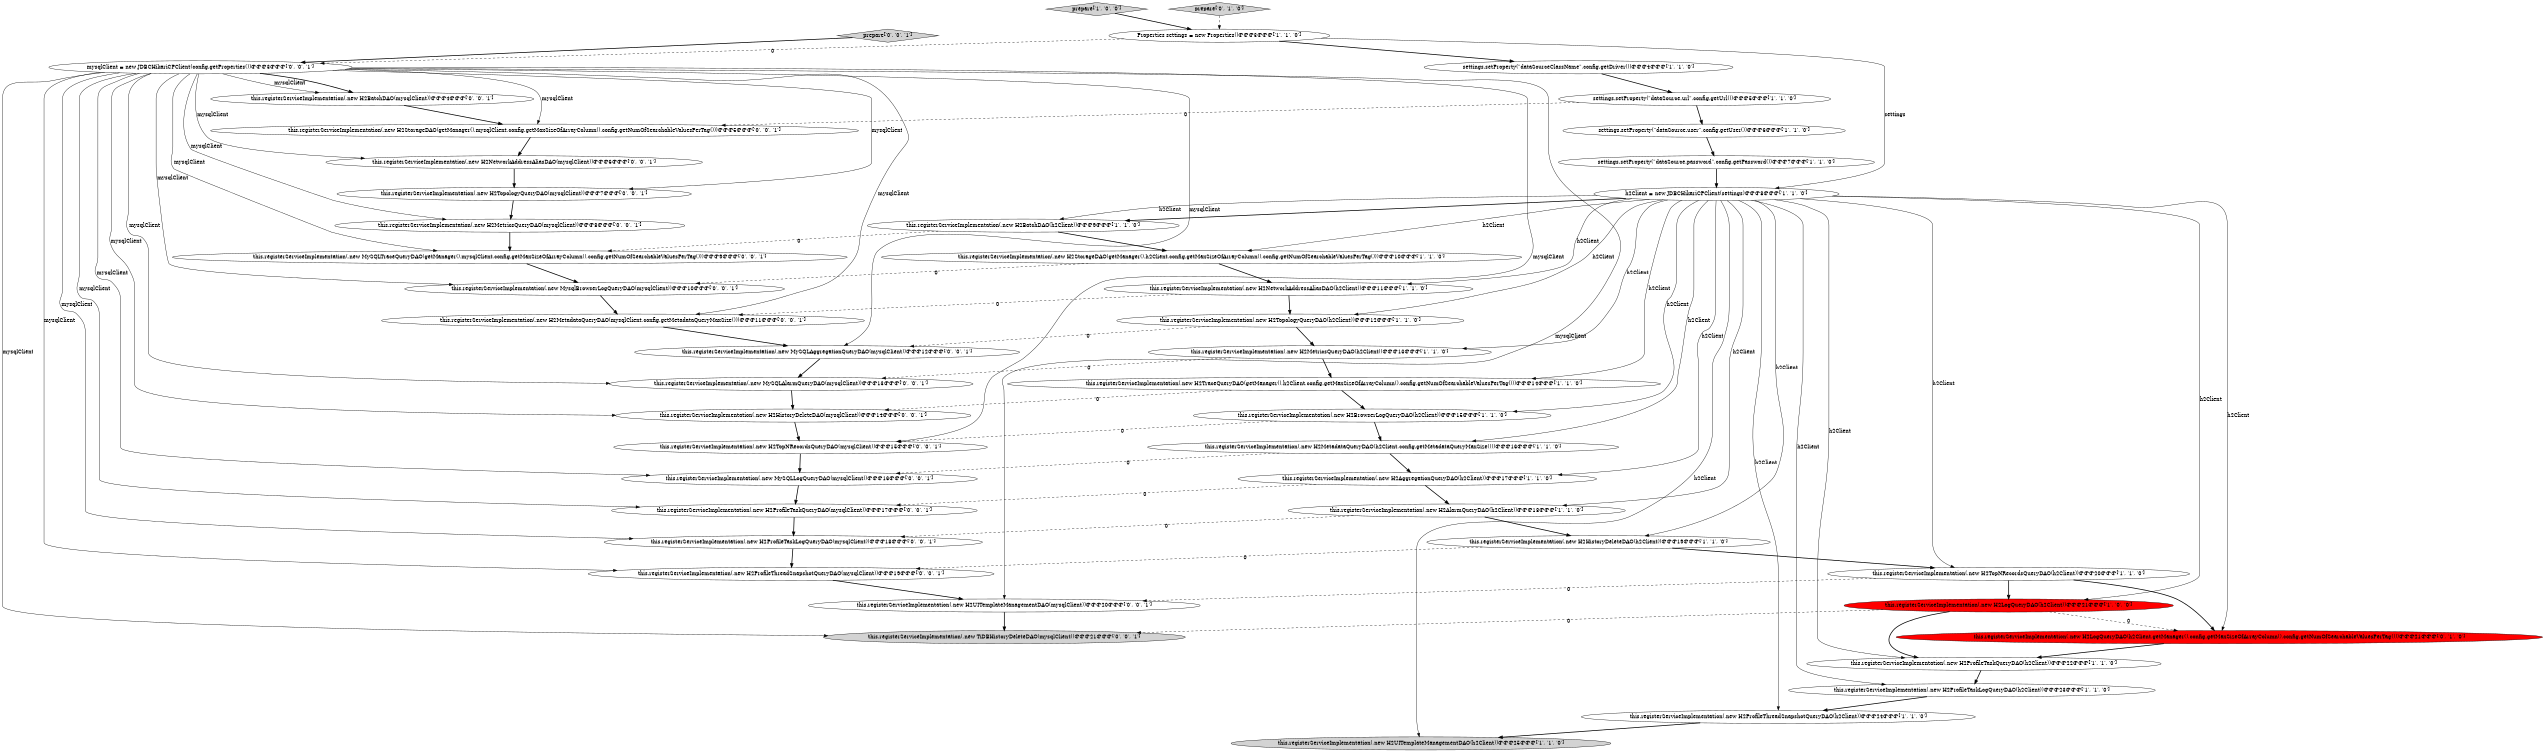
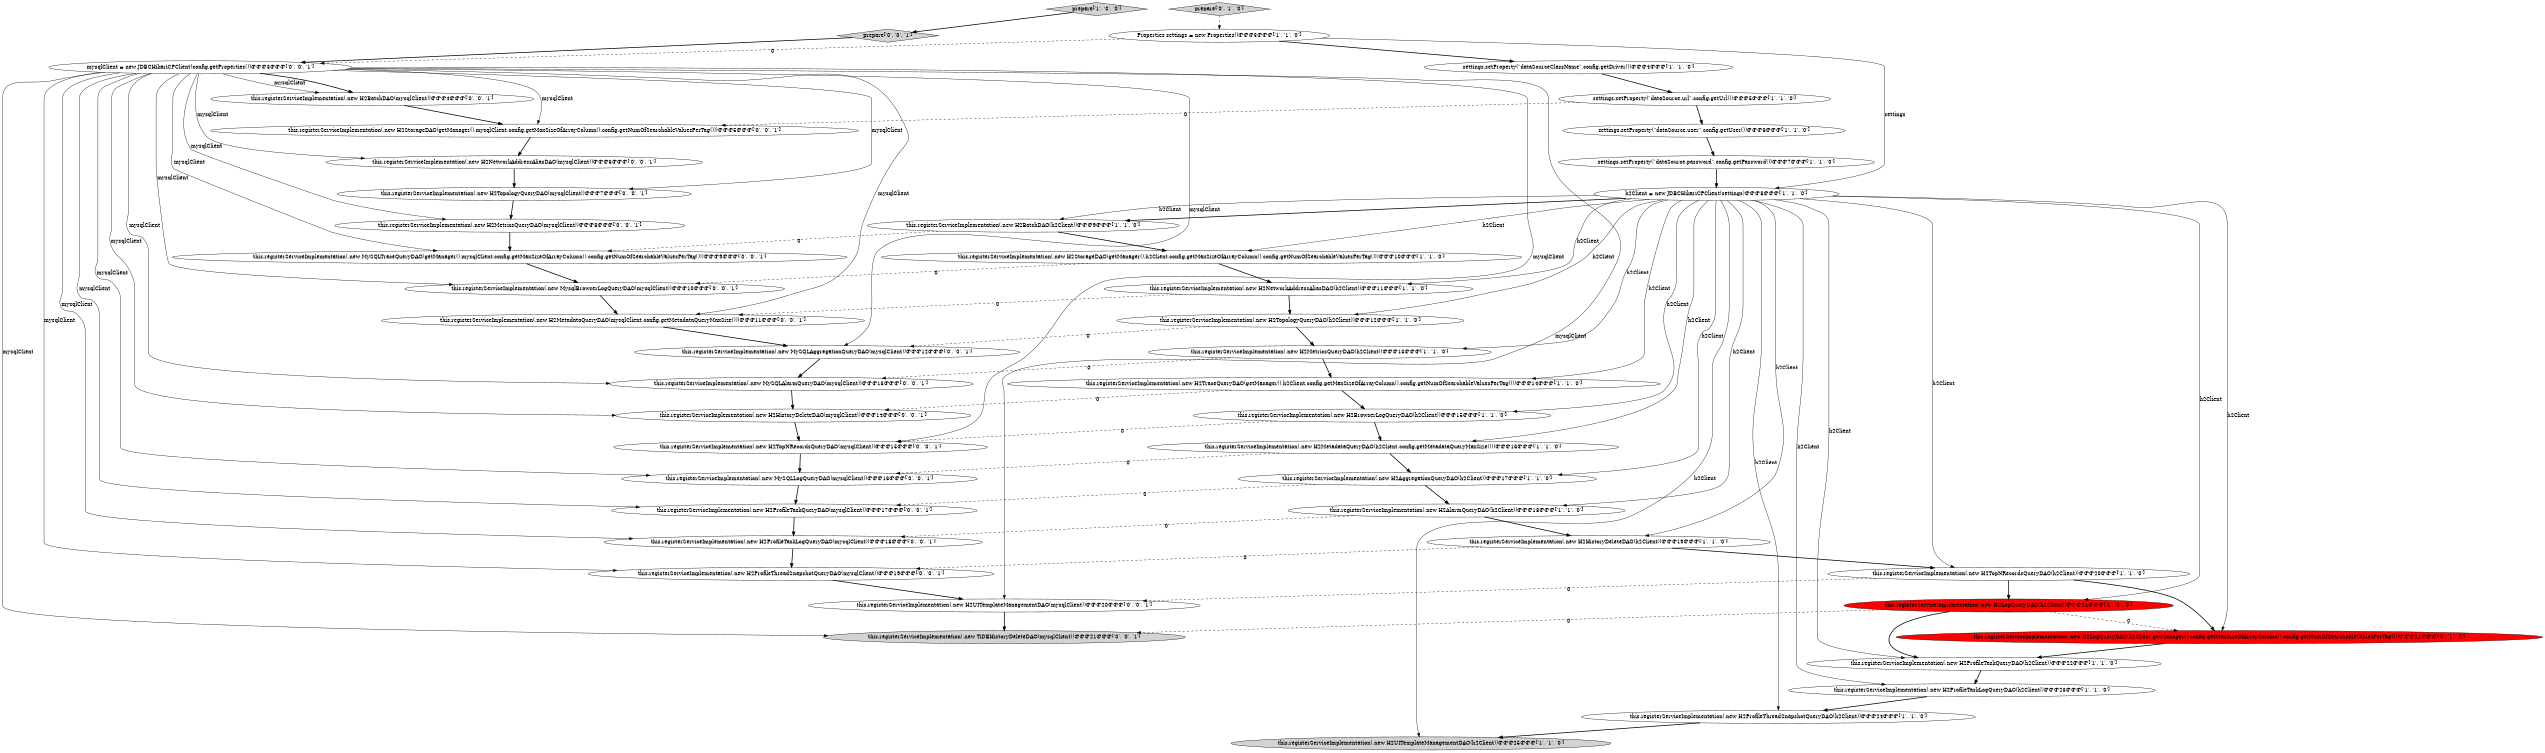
(1151, 21) -> (994, 22)
